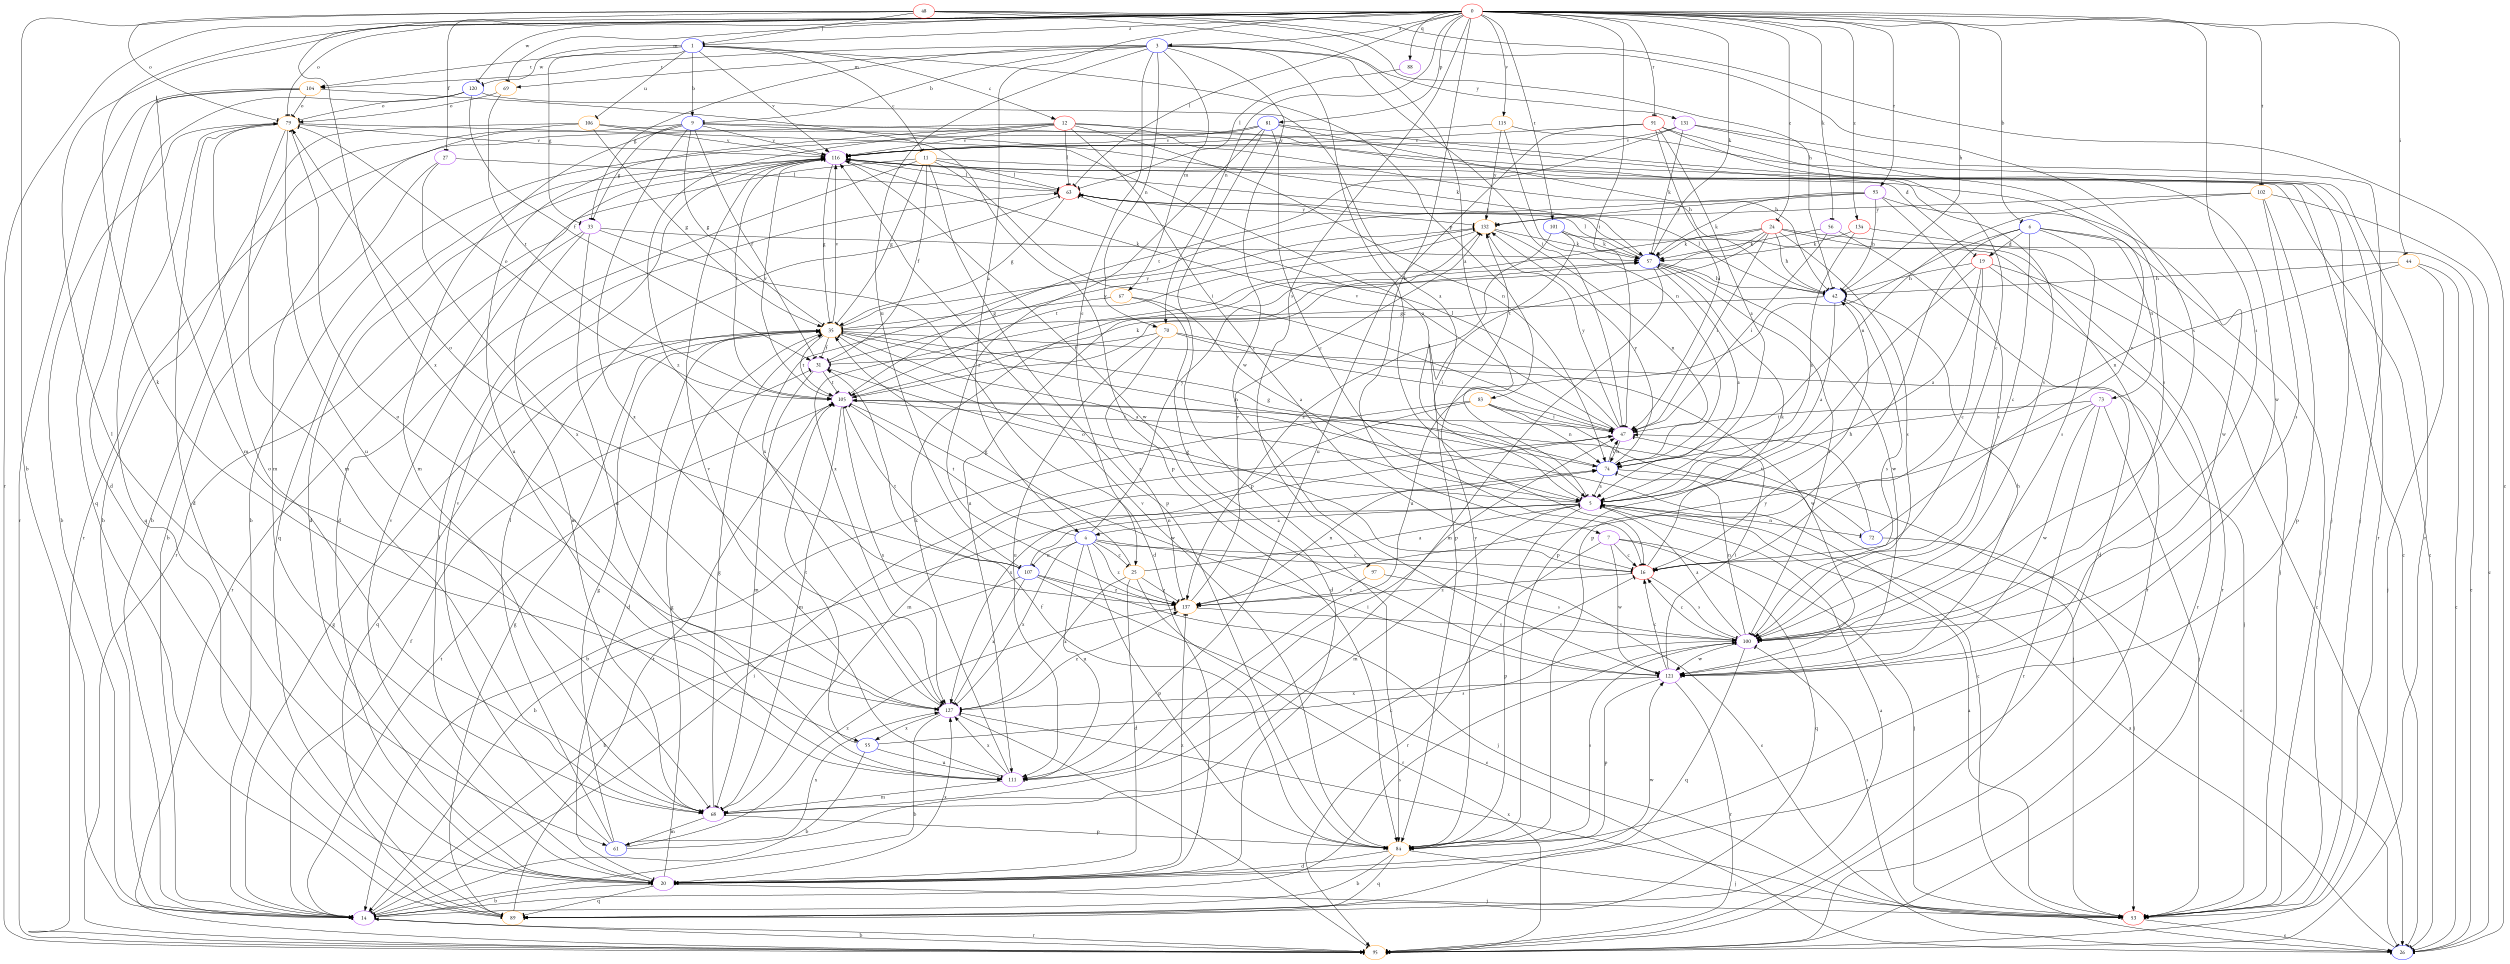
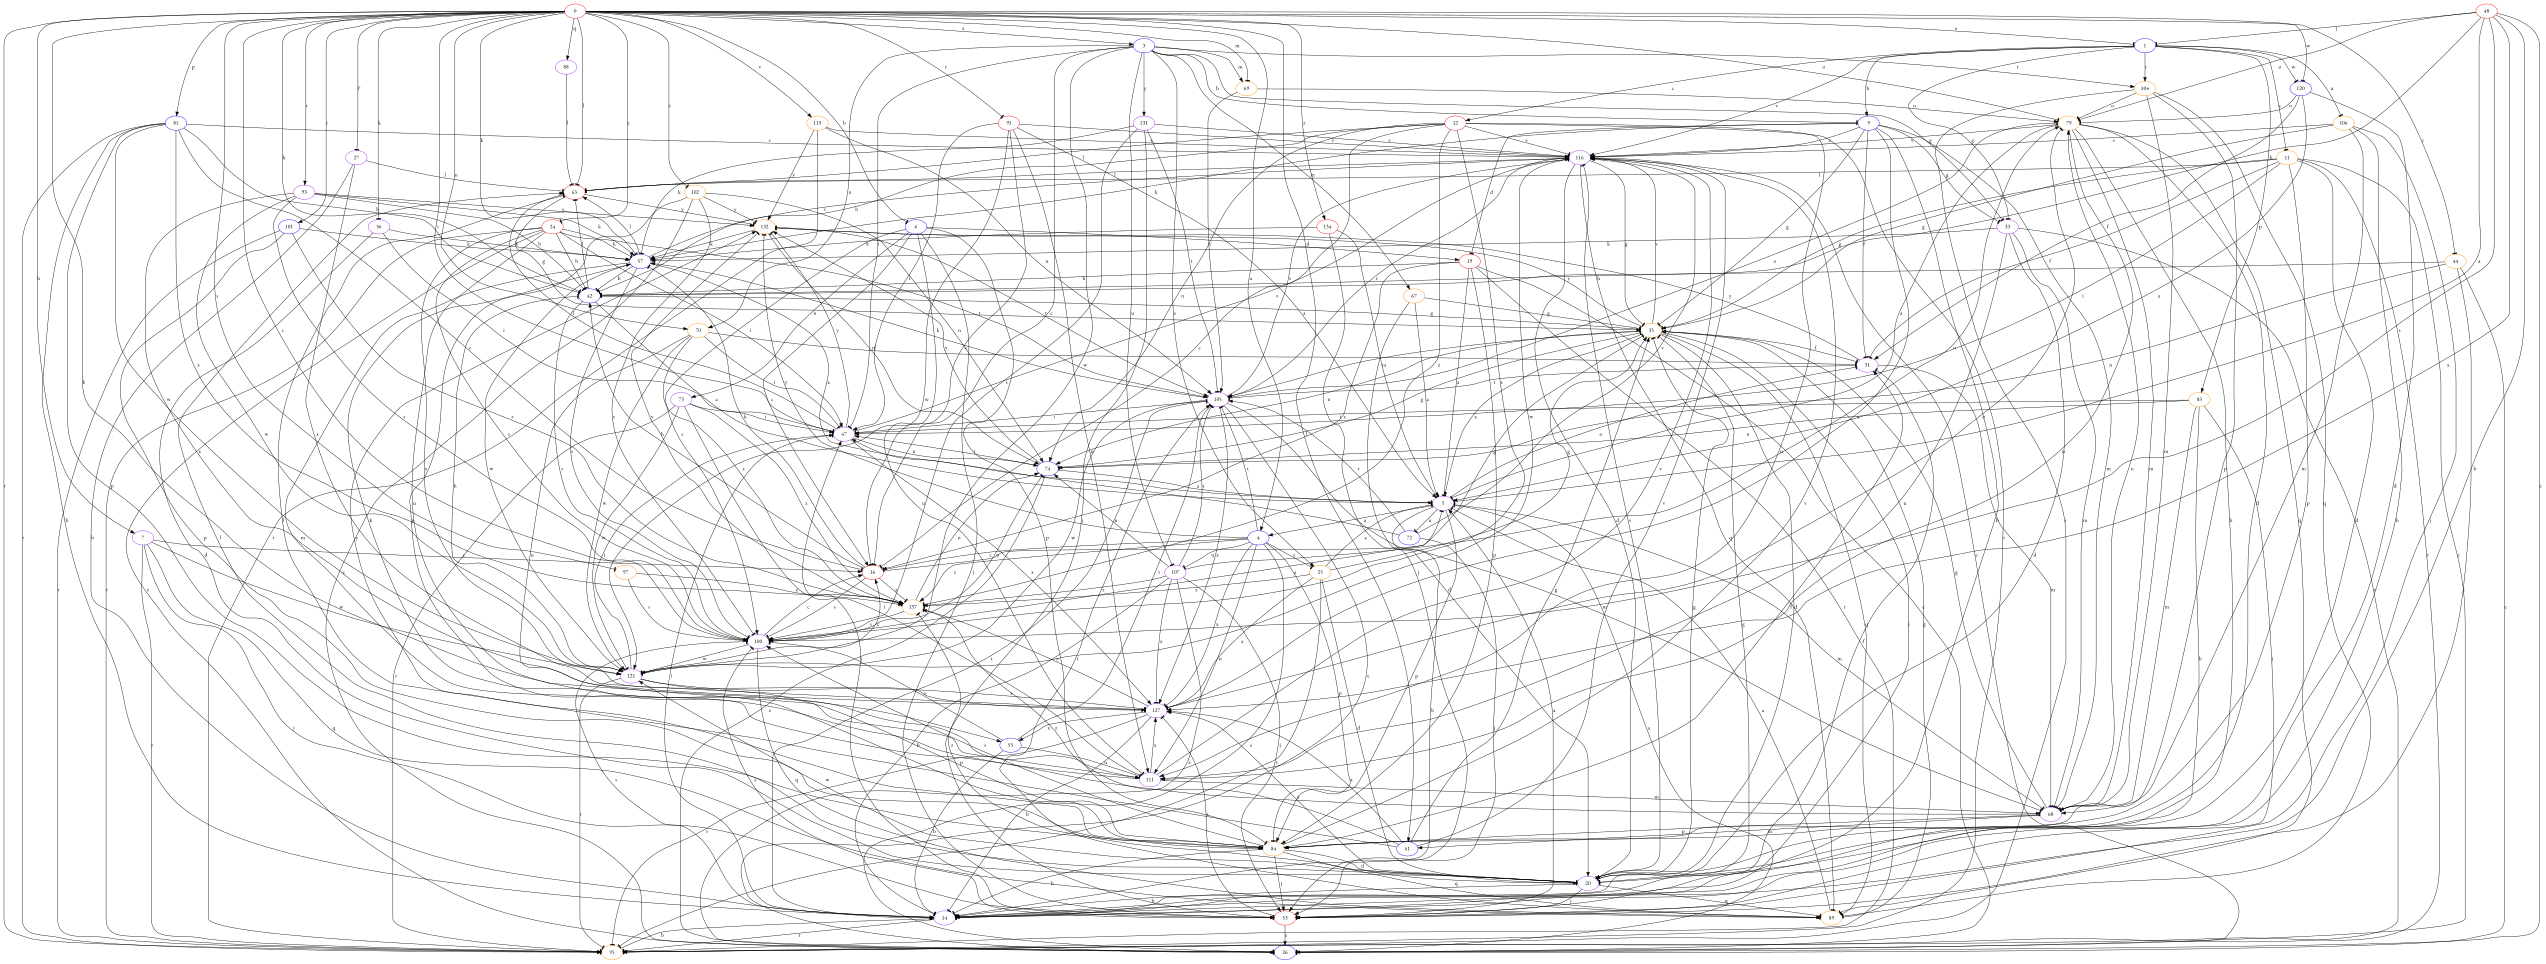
(1655, 285) -> (1015, 240)
none -> (240, 476)
(1766, 503) -> (806, 503)
(1028, 572) -> (1175, 572)
(1152, 795) -> none
